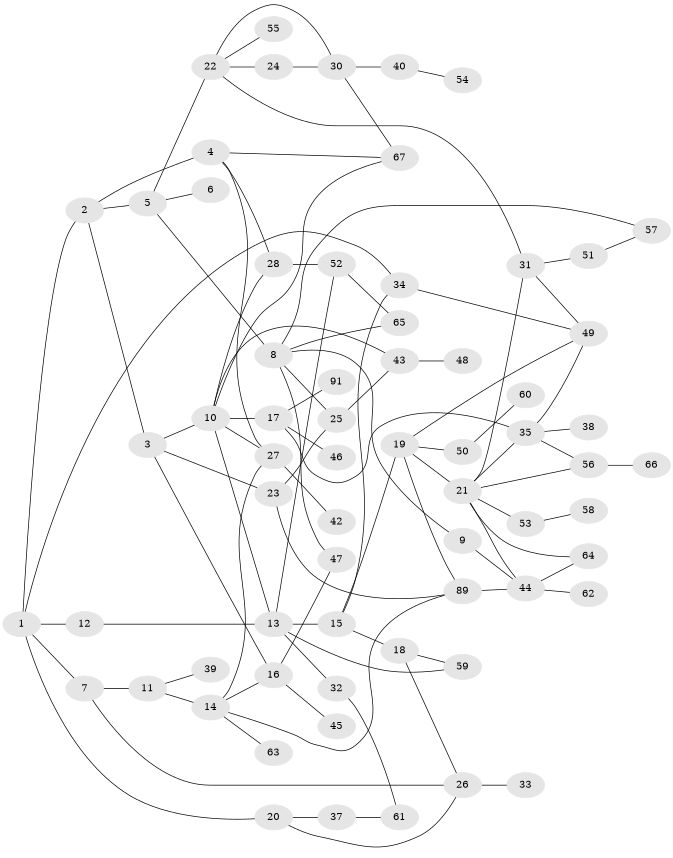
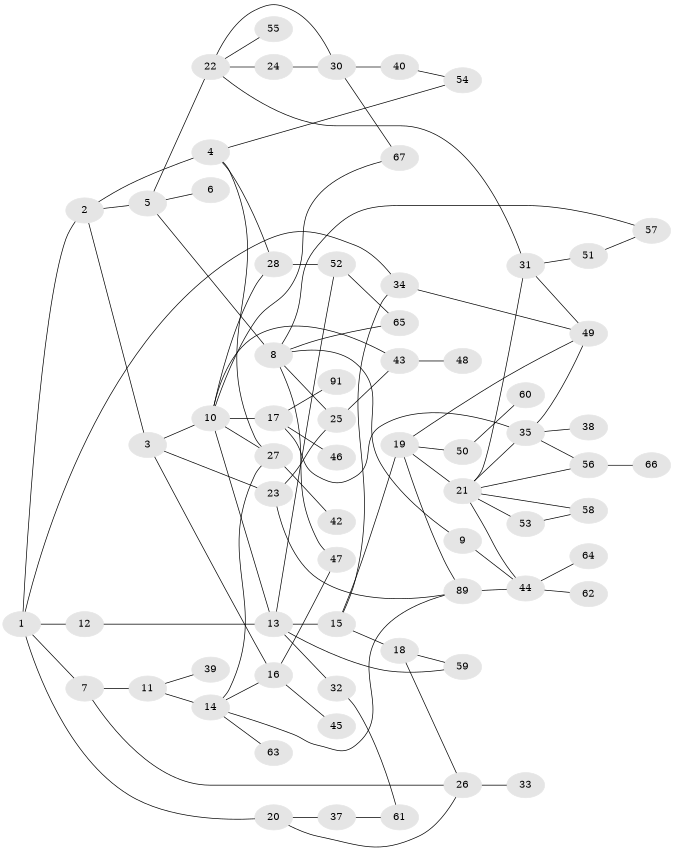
(305, 155) -> (337, 116)
(511, 545) -> (526, 501)
